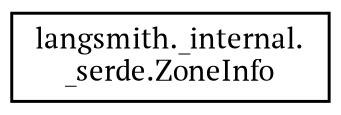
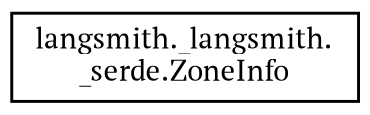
(170, 57) -> (185, 57)
